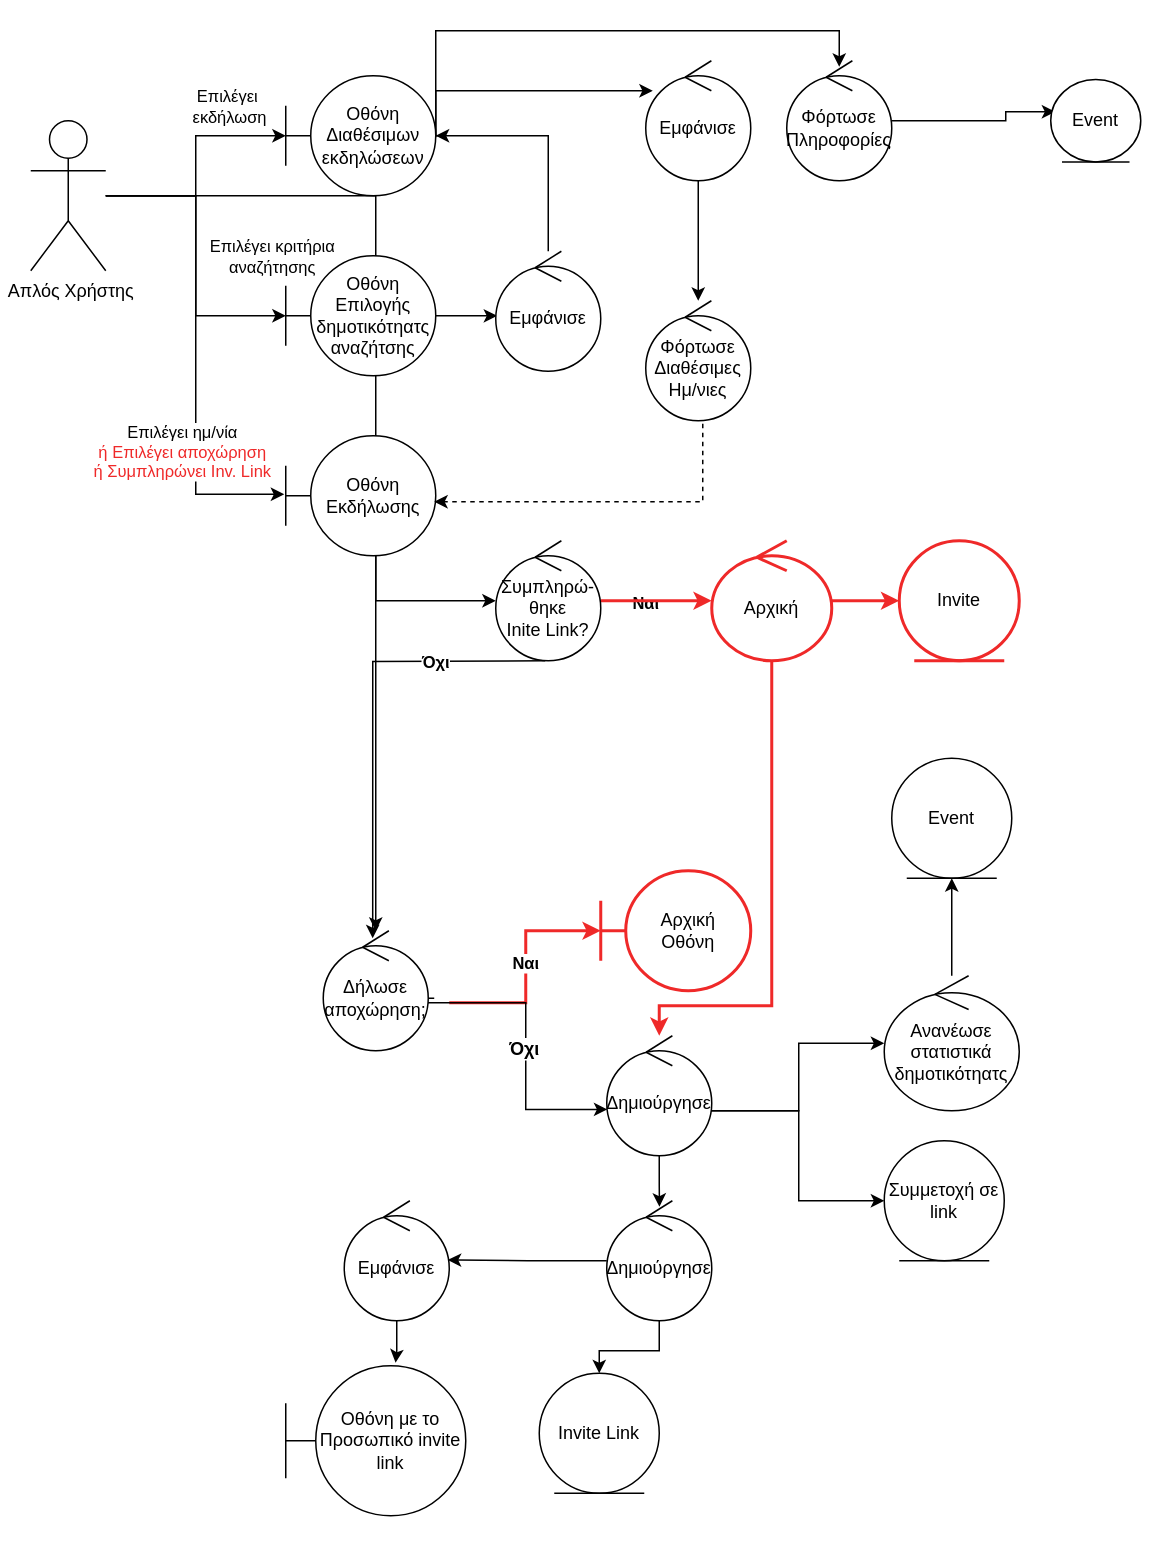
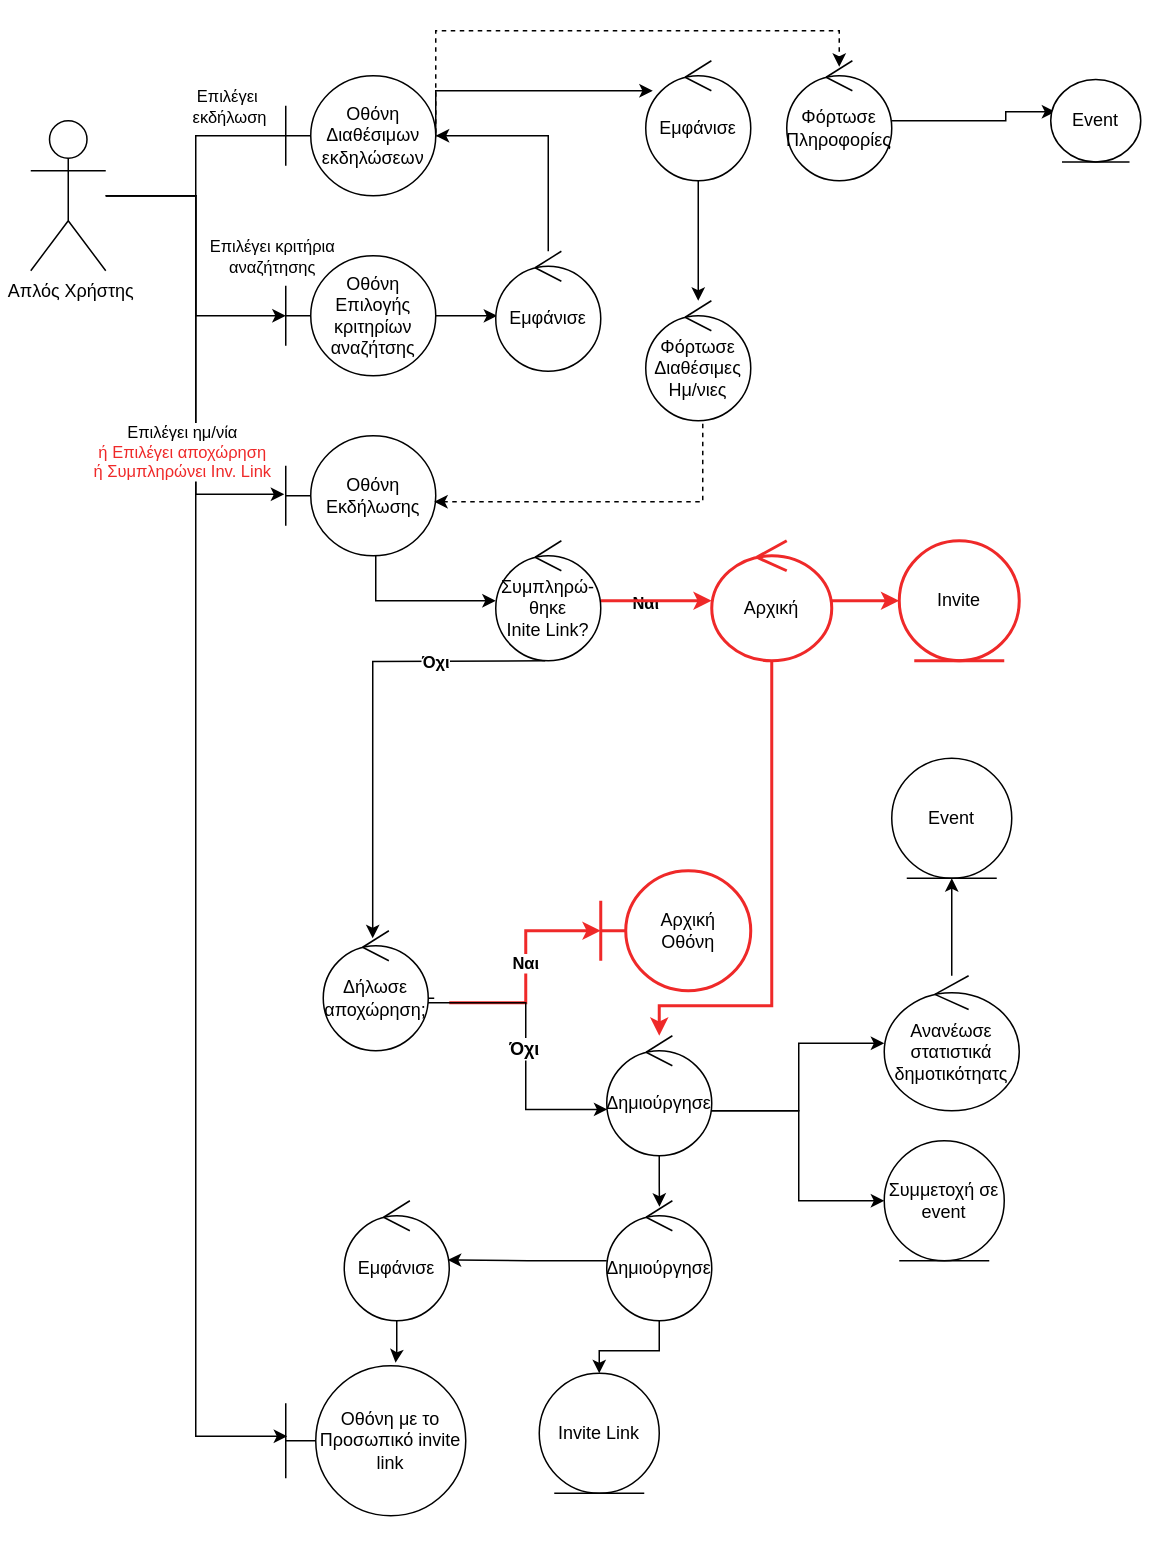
(622, 31) -> (622, 31)
(274, 136) -> (277, 136)
(374, 316) -> (374, 316)
(376, 762) -> (196, 1007)
(944, 1201) -> (944, 1201)
